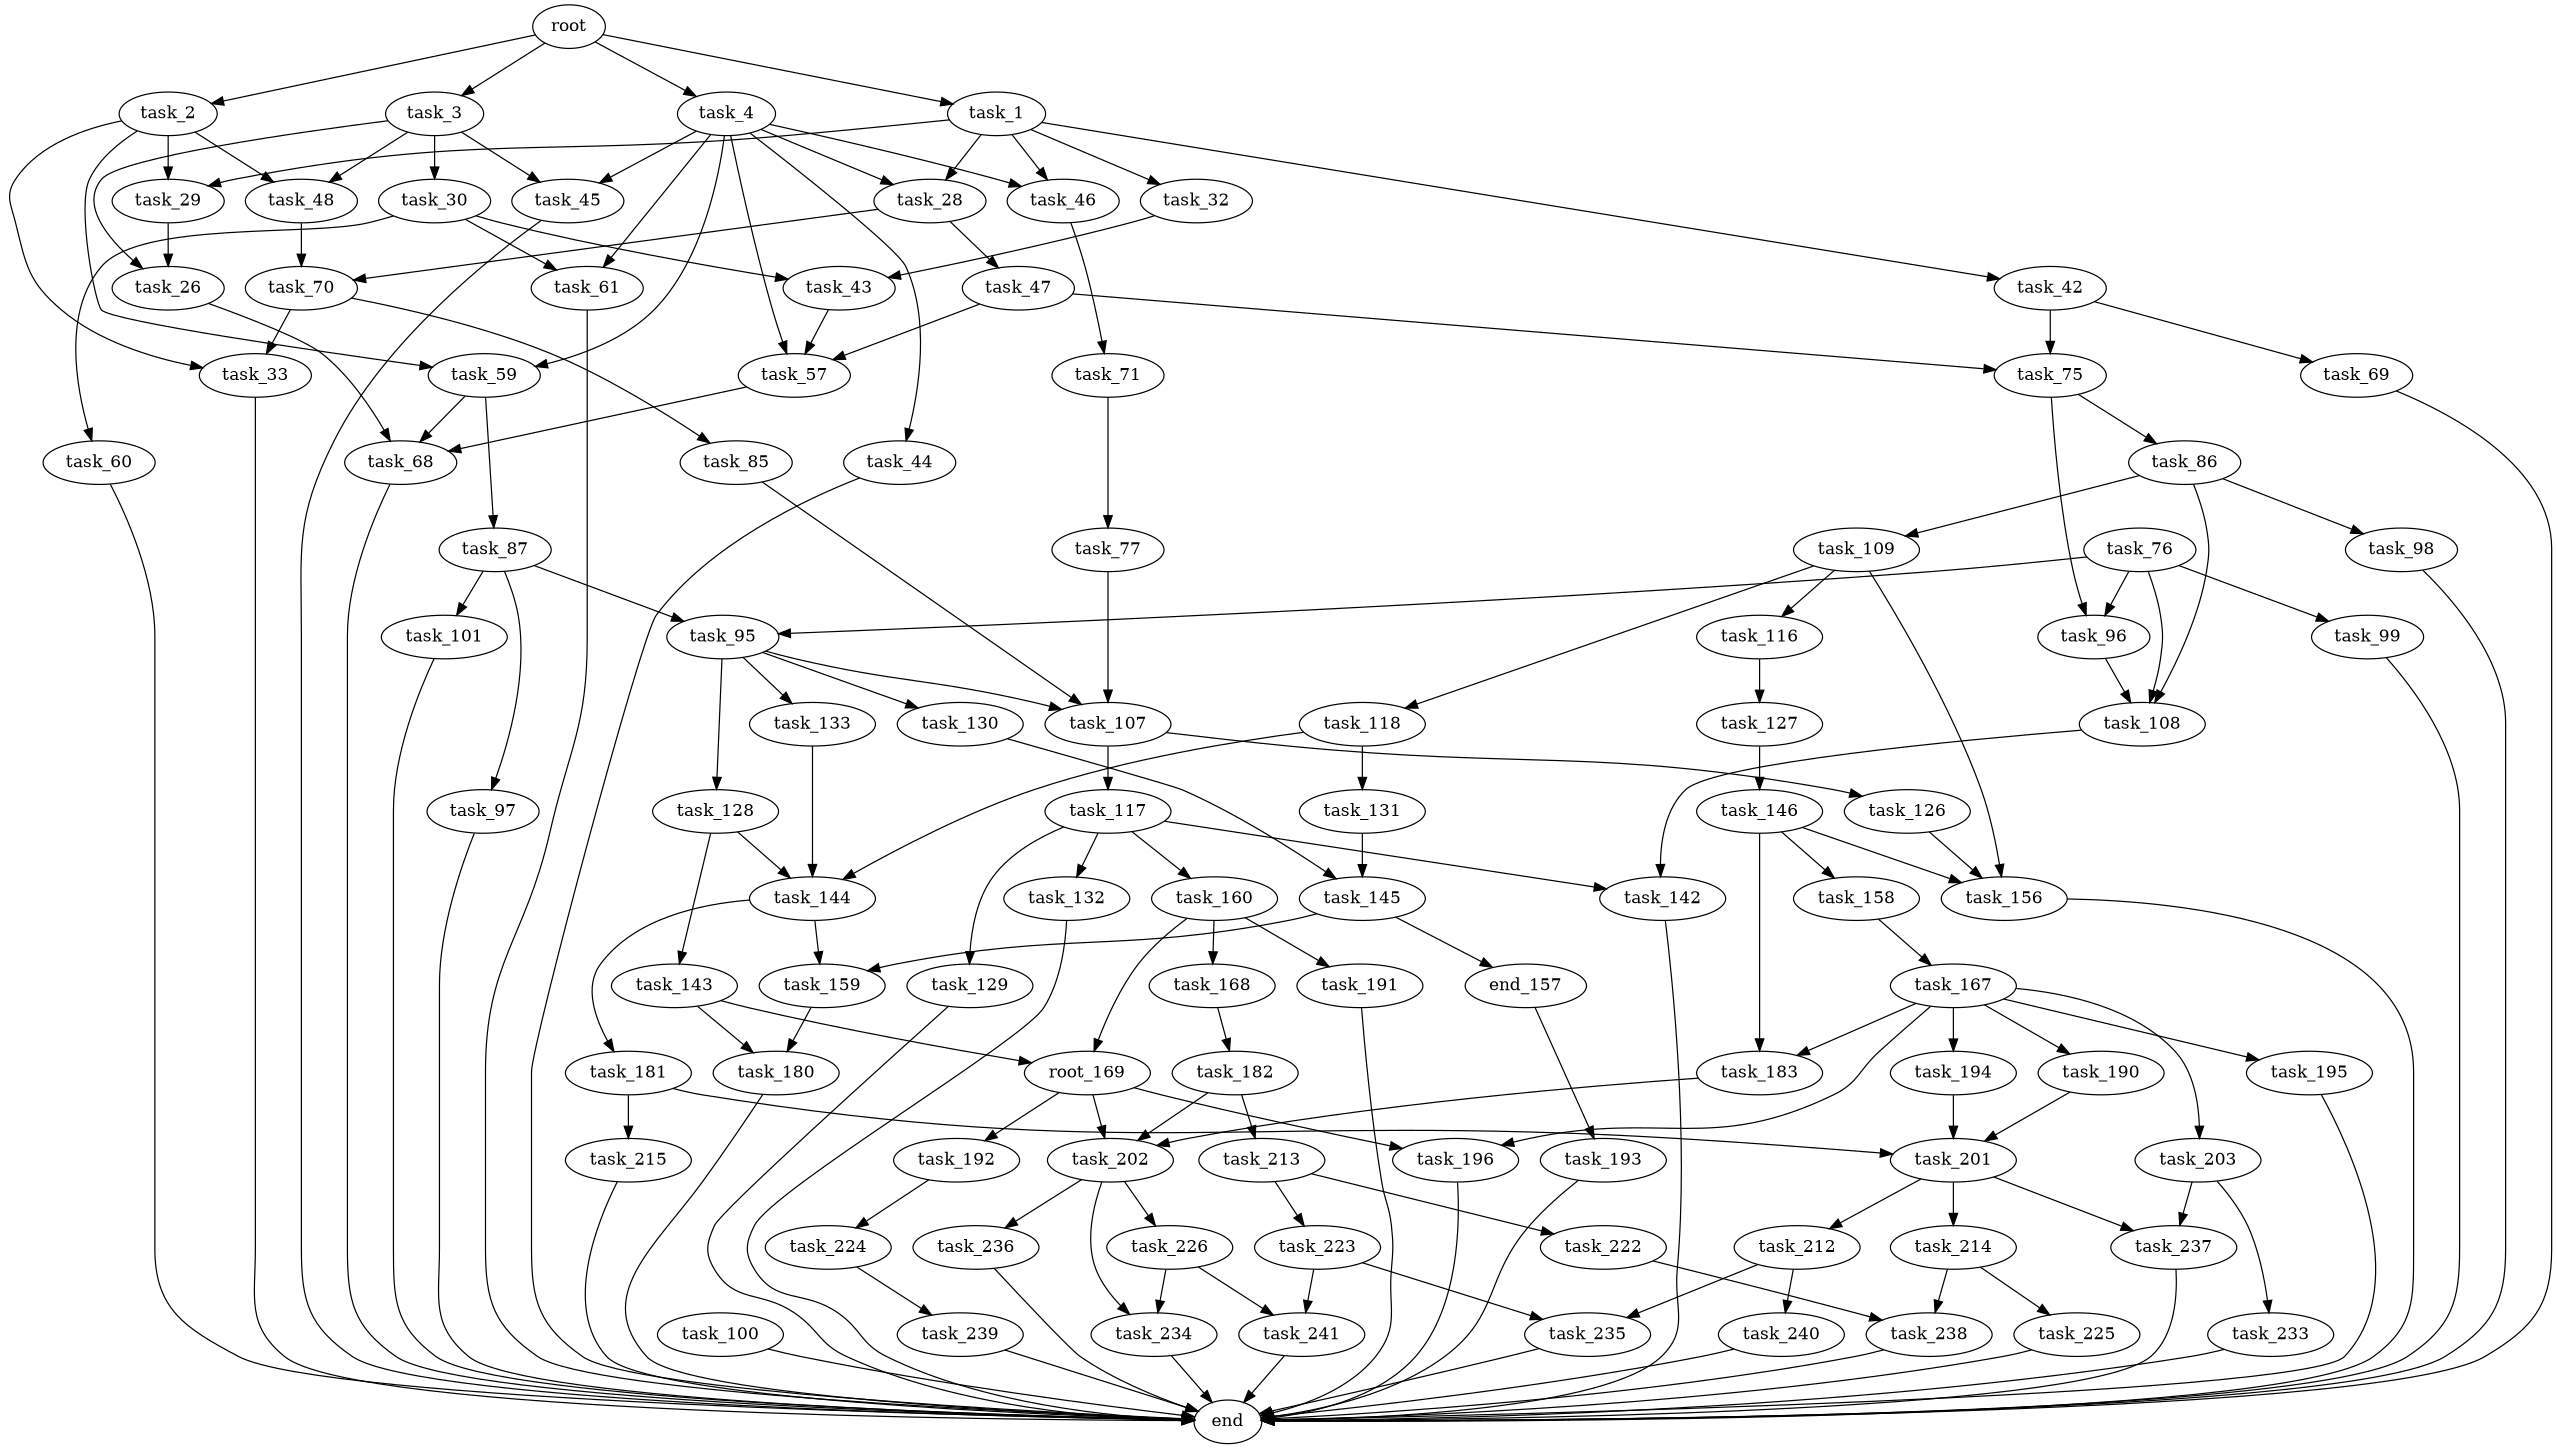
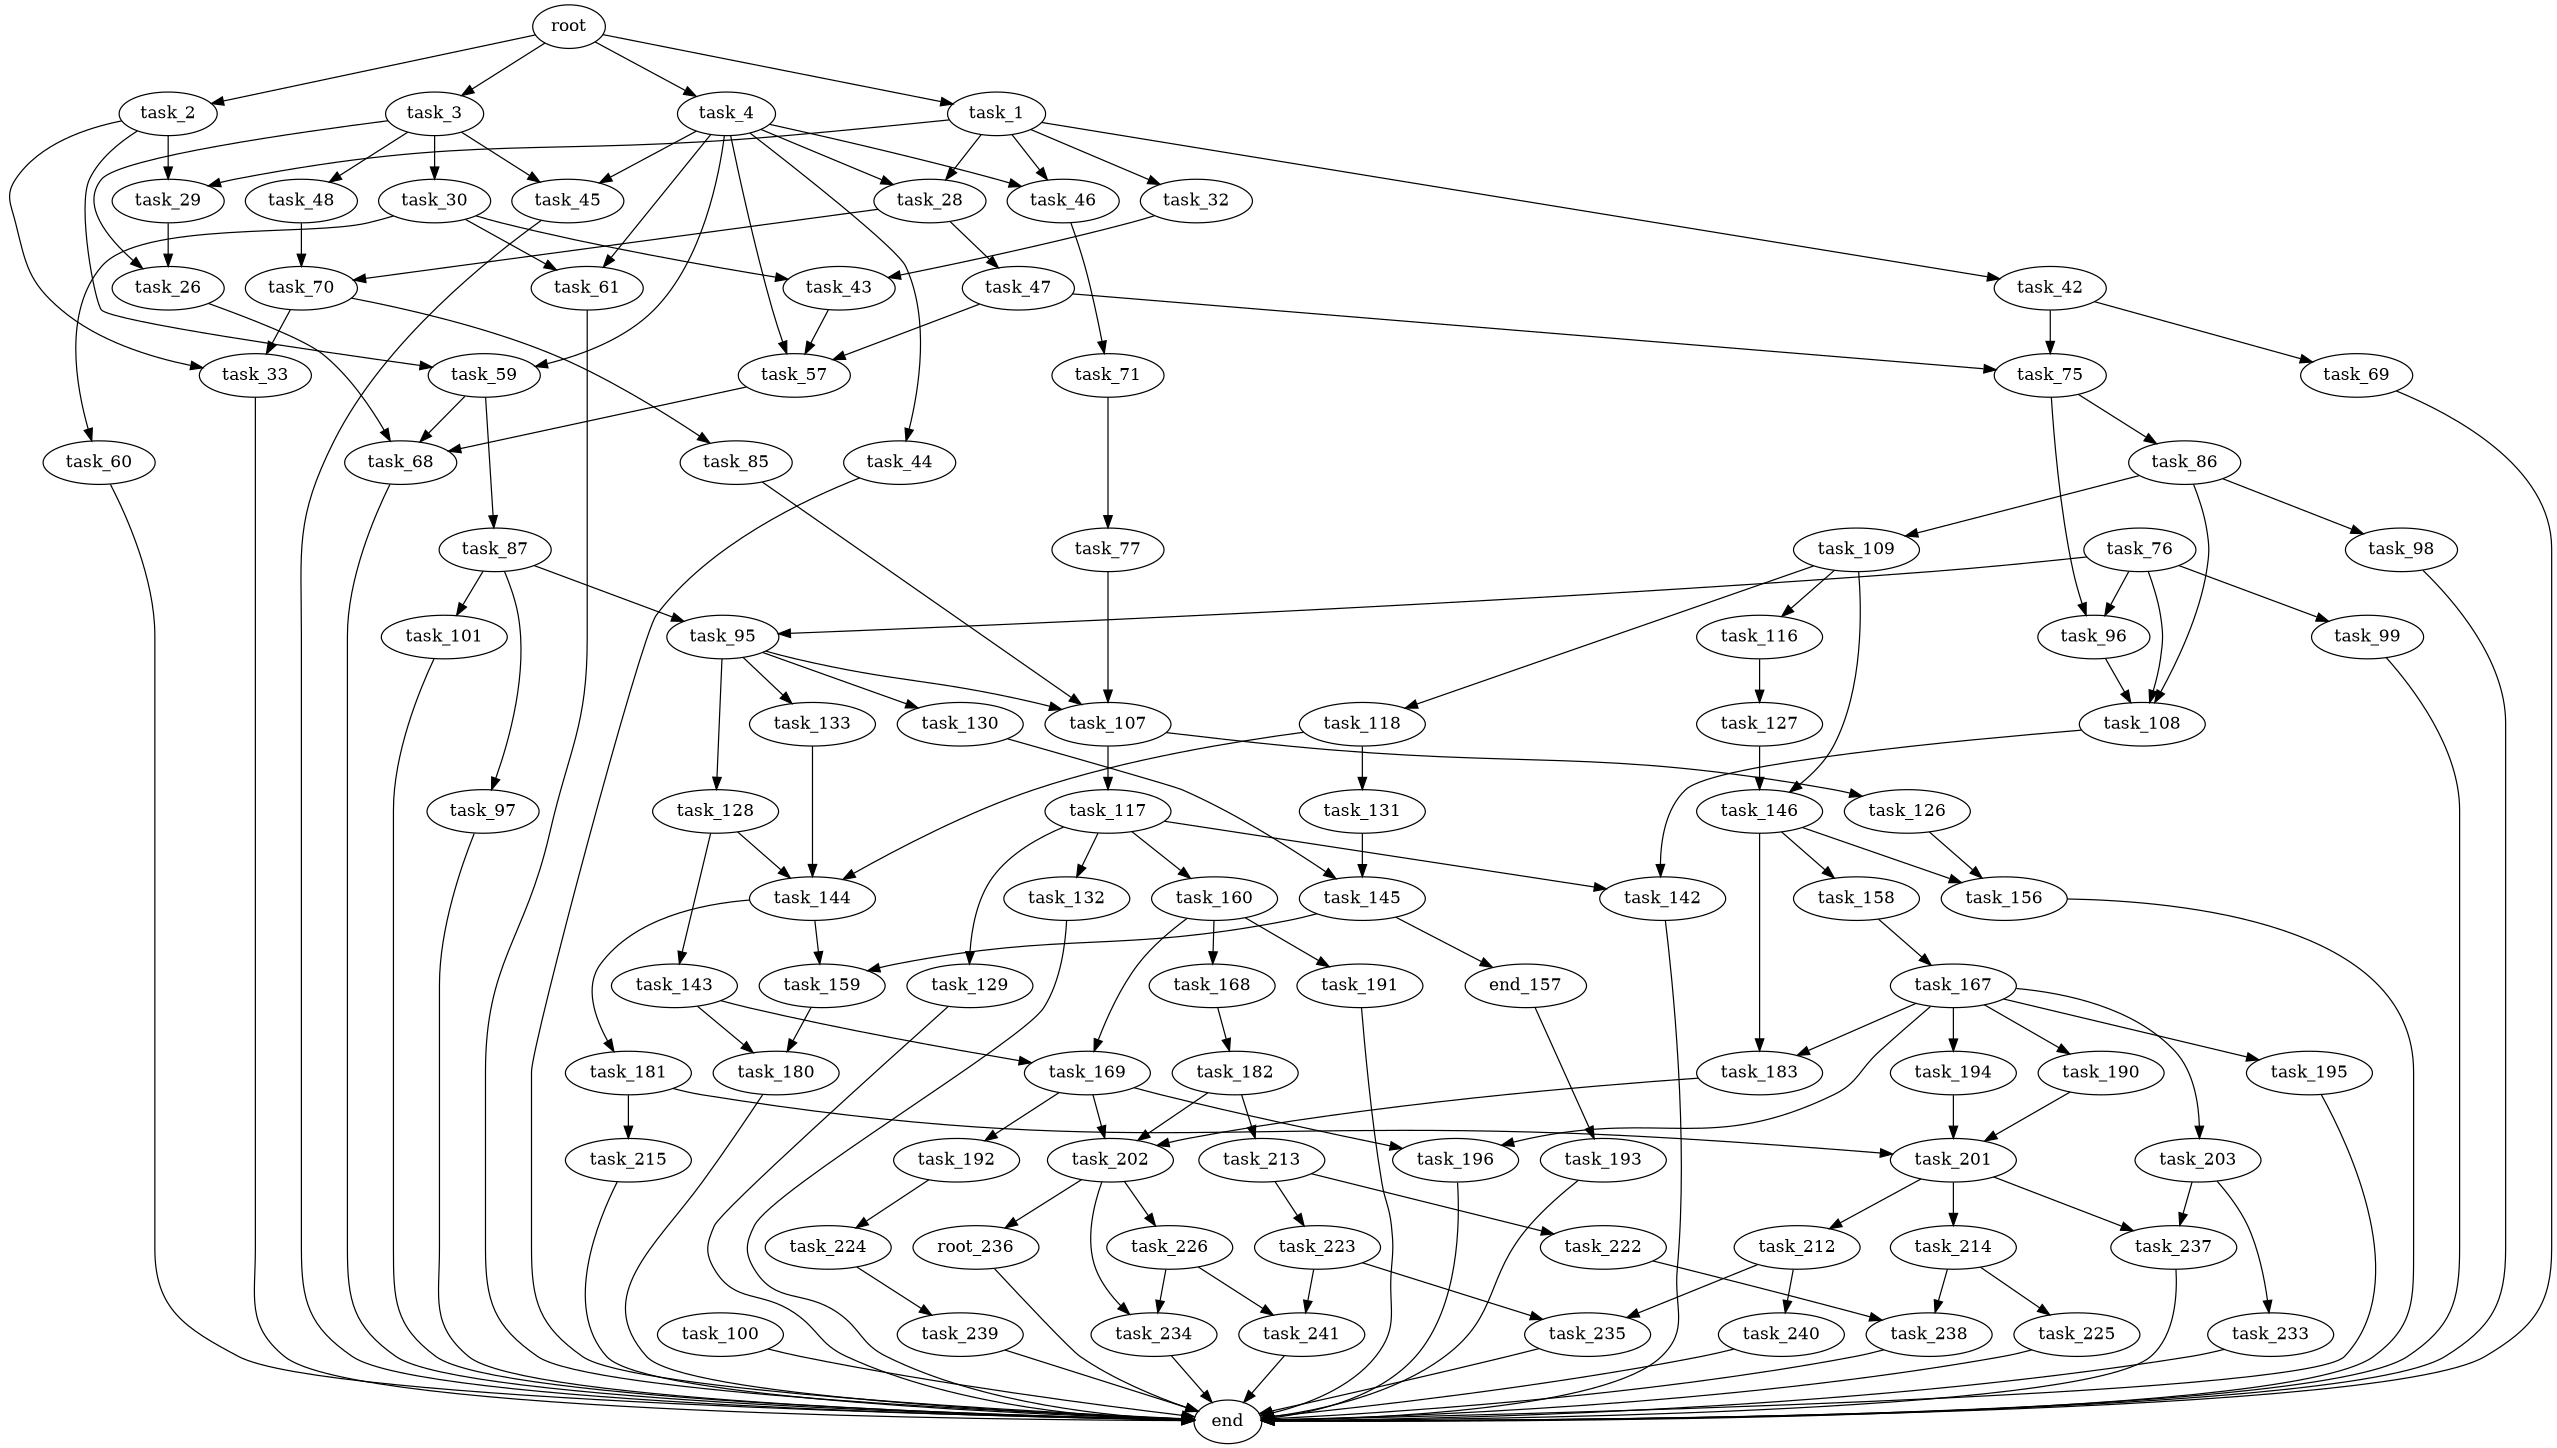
(229, 154) -> none
(1948, 712) -> (1853, 686)
(1087, 1073) -> (1087, 1073)
(976, 1247) -> (976, 1247)
